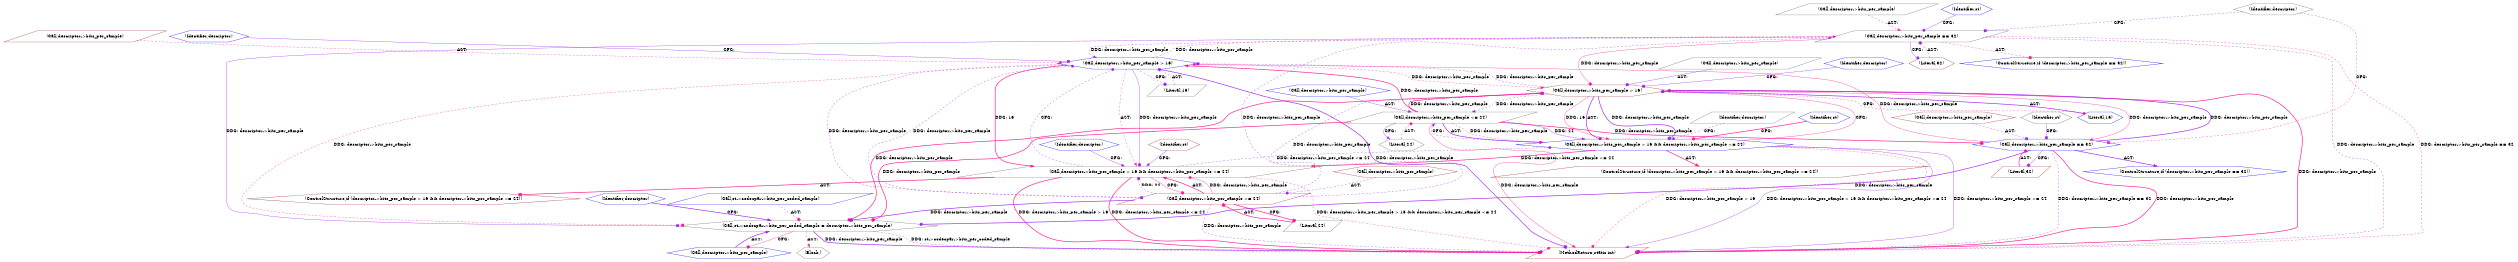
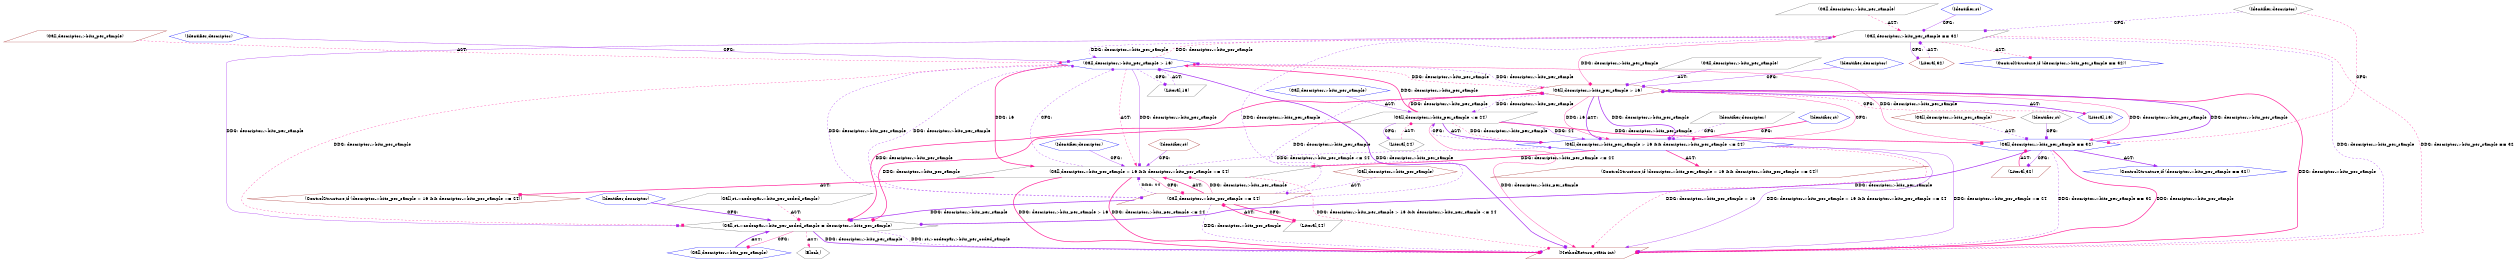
(770, 199) -> (770, 199)
